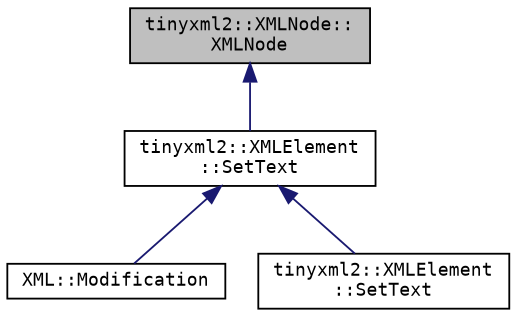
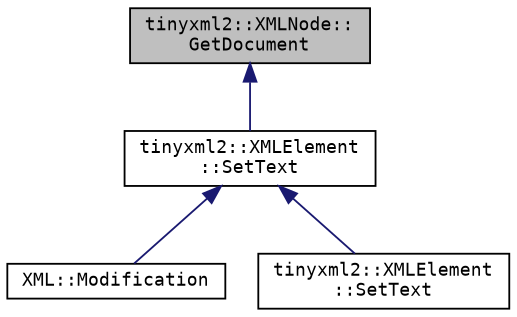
(250, 36) -> (250, 36)
